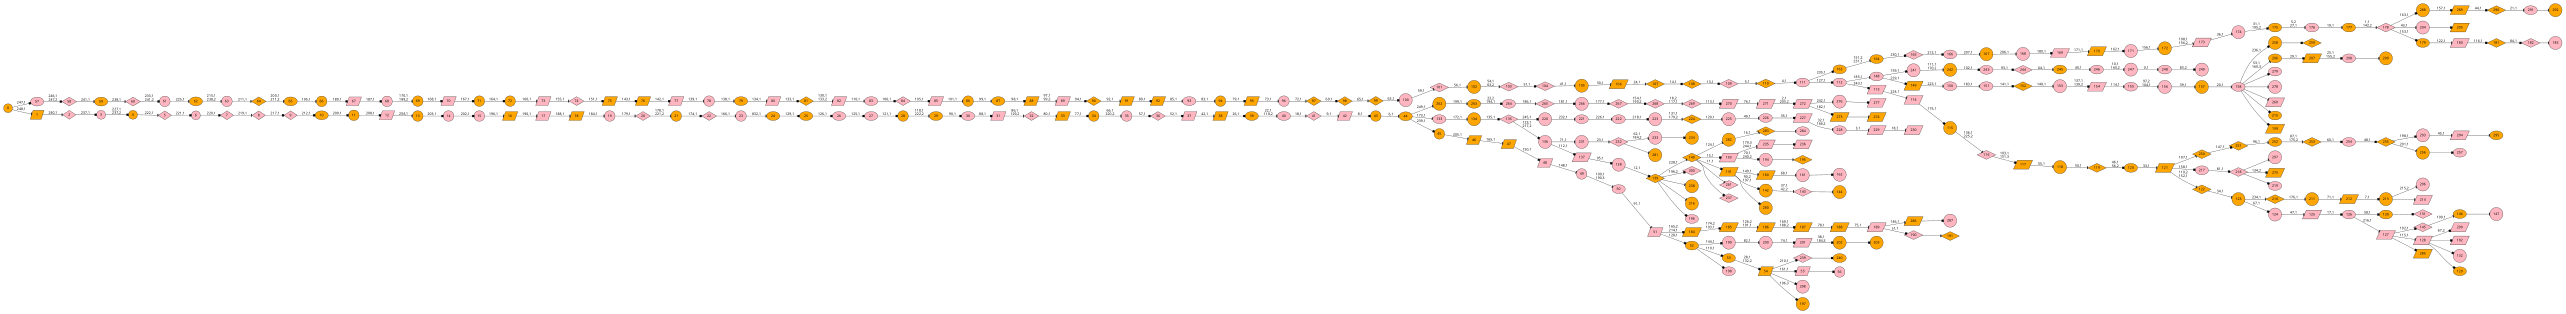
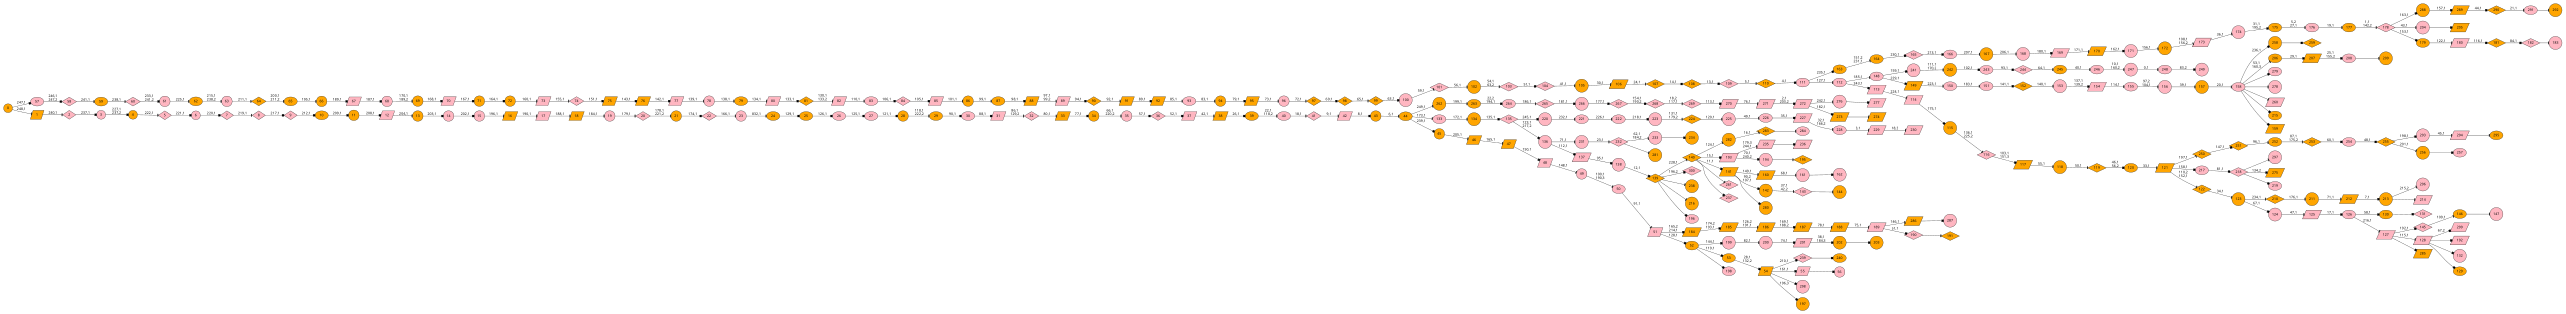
(1820, 83) -> (1821, 83)
